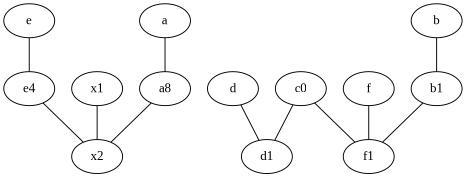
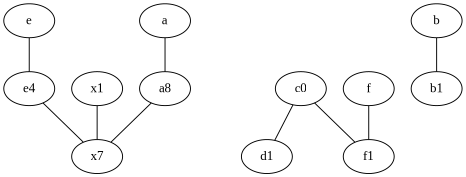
(233, 89) -> none
(403, 122) -> none
(97, 157) -> (97, 157)
